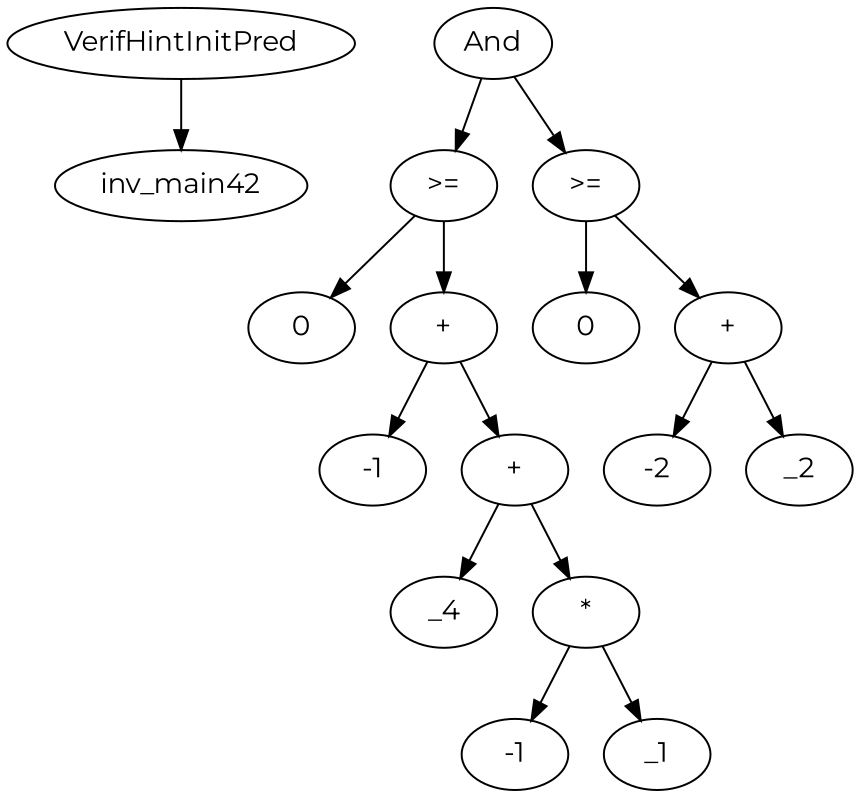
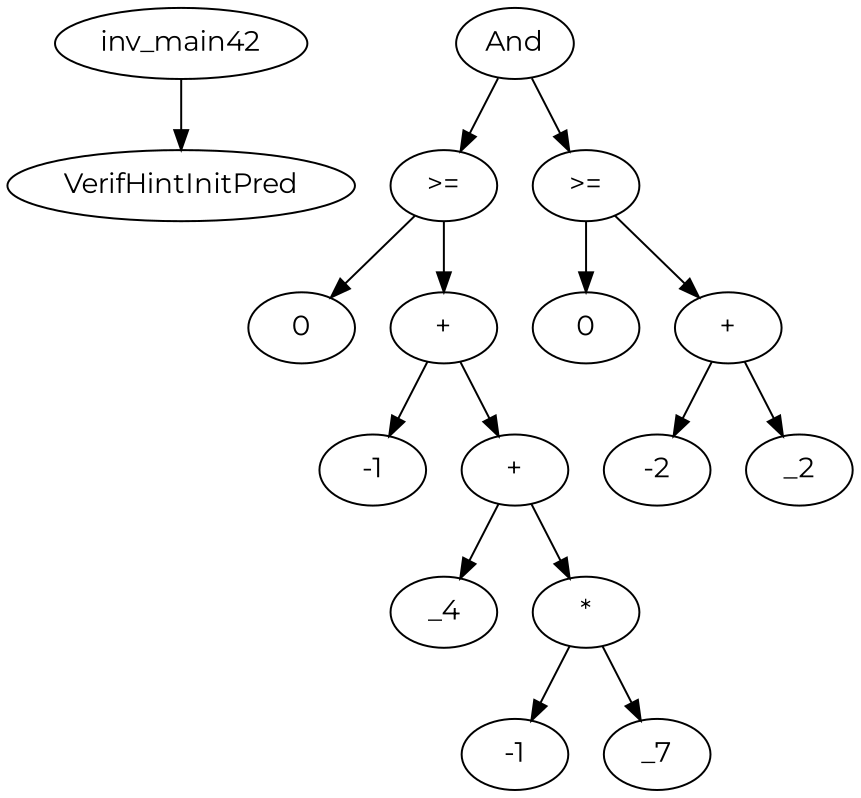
(181, 105) -> (181, 105)
(657, 754) -> (657, 754)
